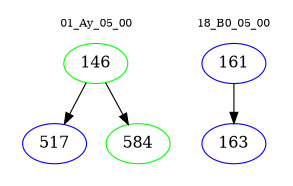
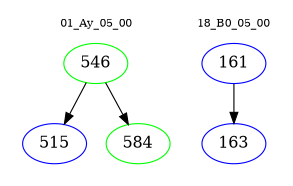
(96, 63) -> (96, 63)
(55, 144) -> (55, 144)
